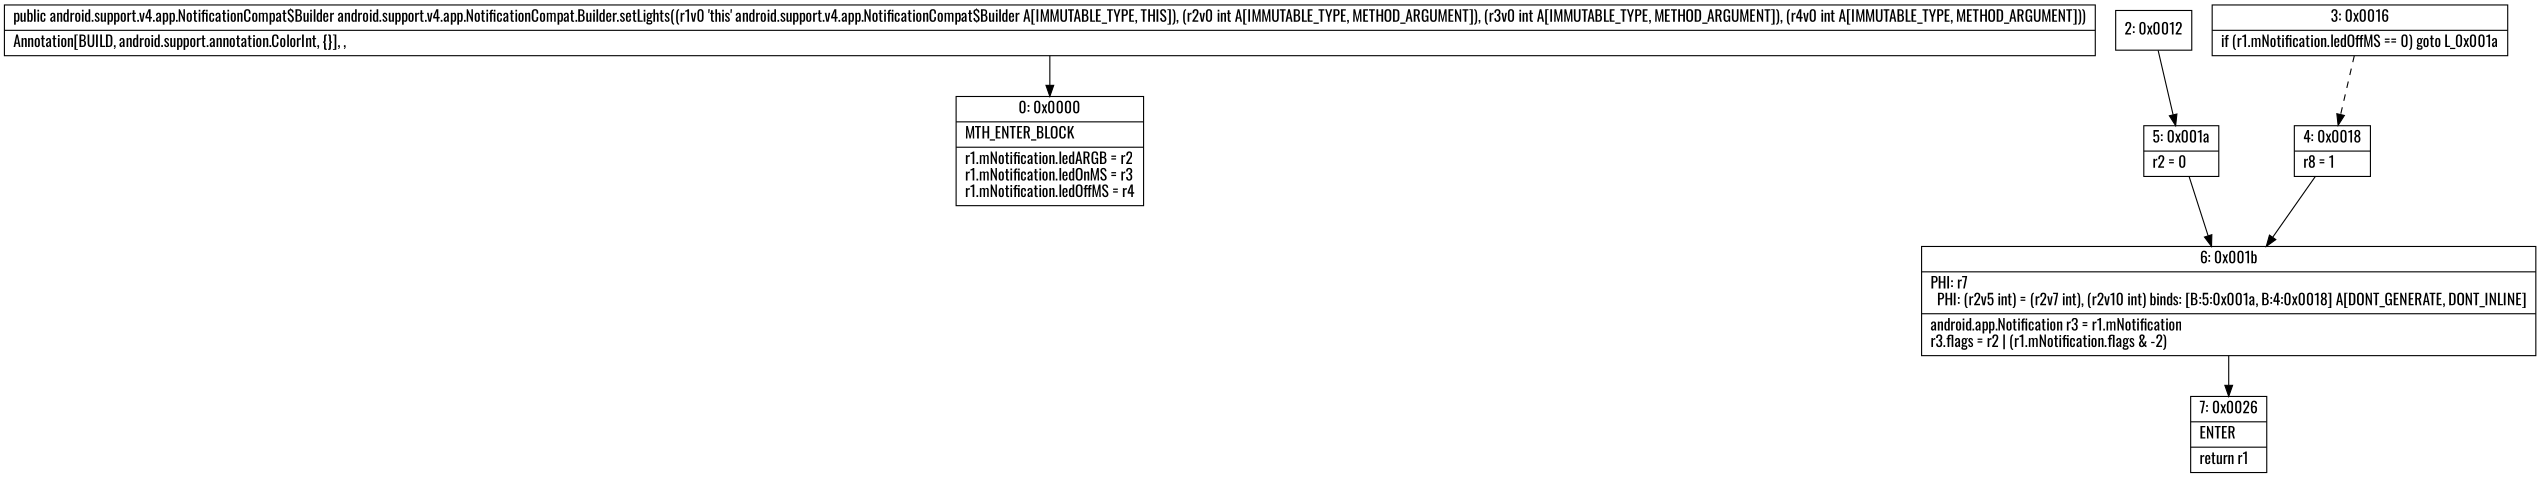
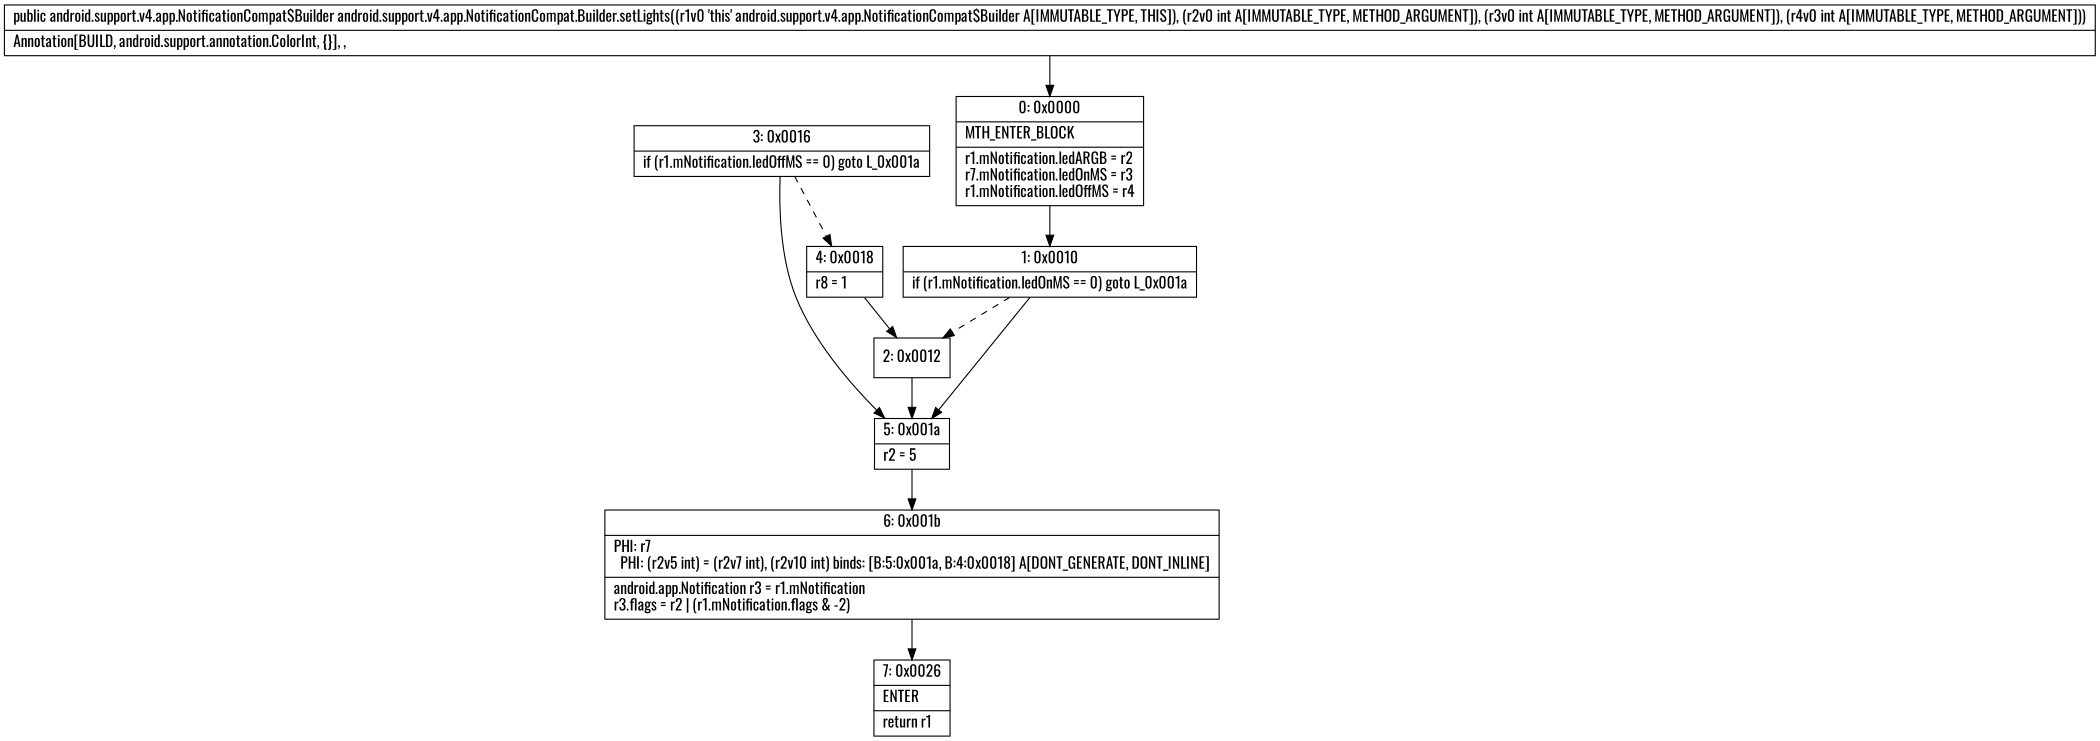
(2170, 163) -> (900, 456)
(1049, 176) -> (1049, 176)
(2294, 207) -> (877, 313)
none -> (1050, 272)
none -> (800, 305)
